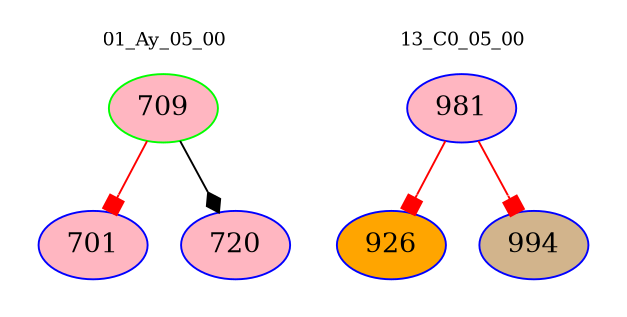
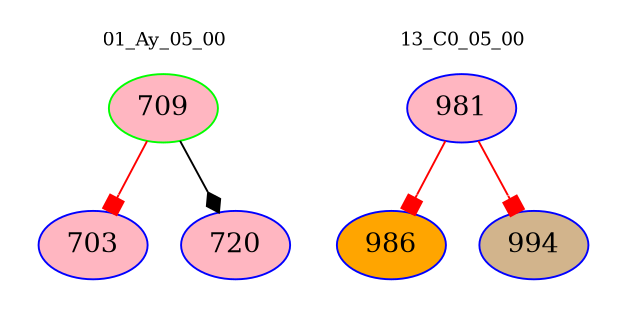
(93, 245) -> (93, 245)
(391, 245) -> (391, 245)
